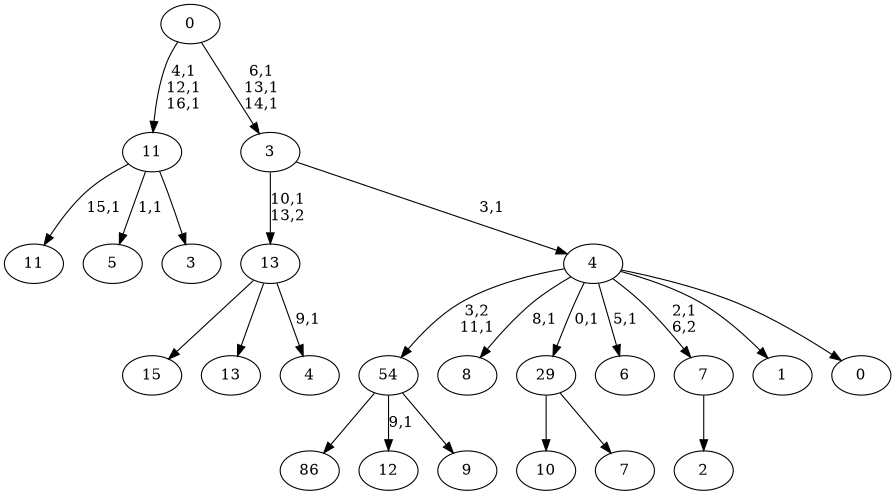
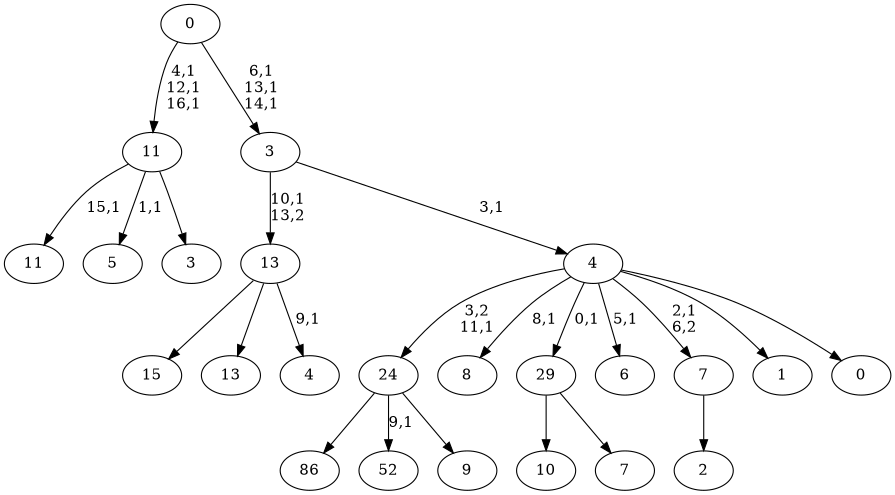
(389, 375) -> (389, 375)
(389, 471) -> (389, 471)
